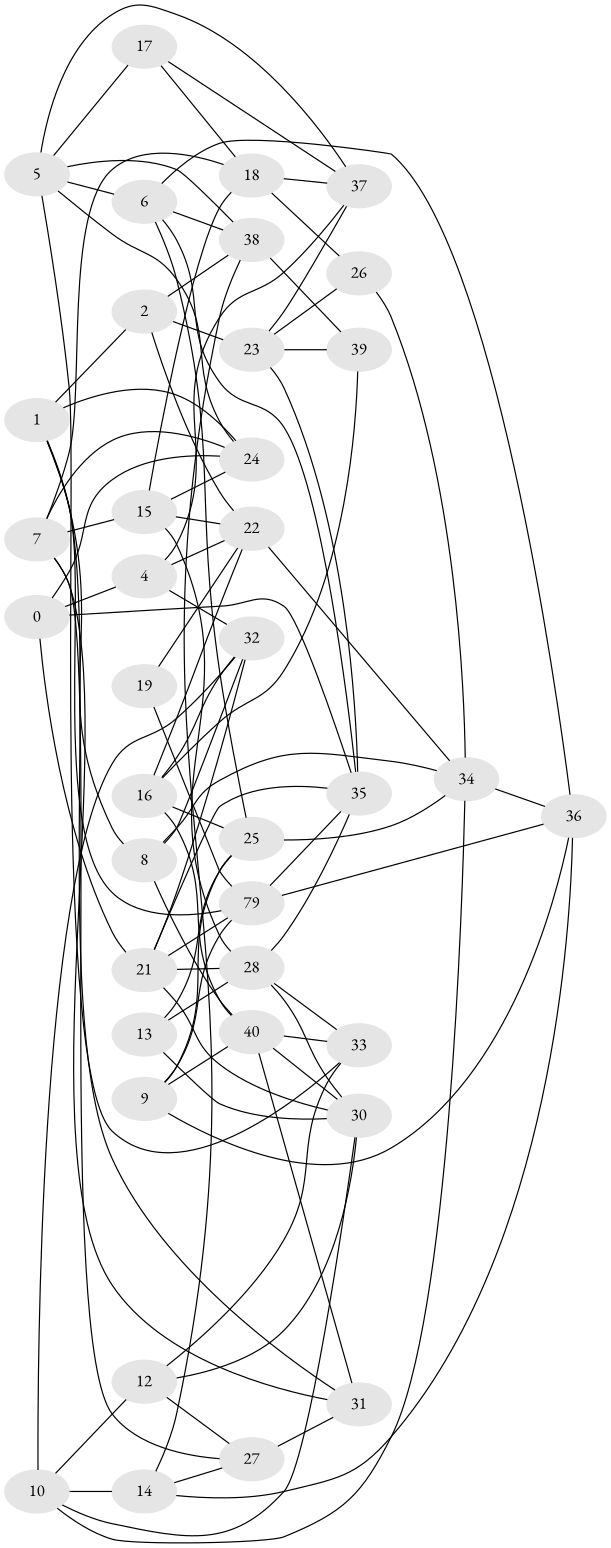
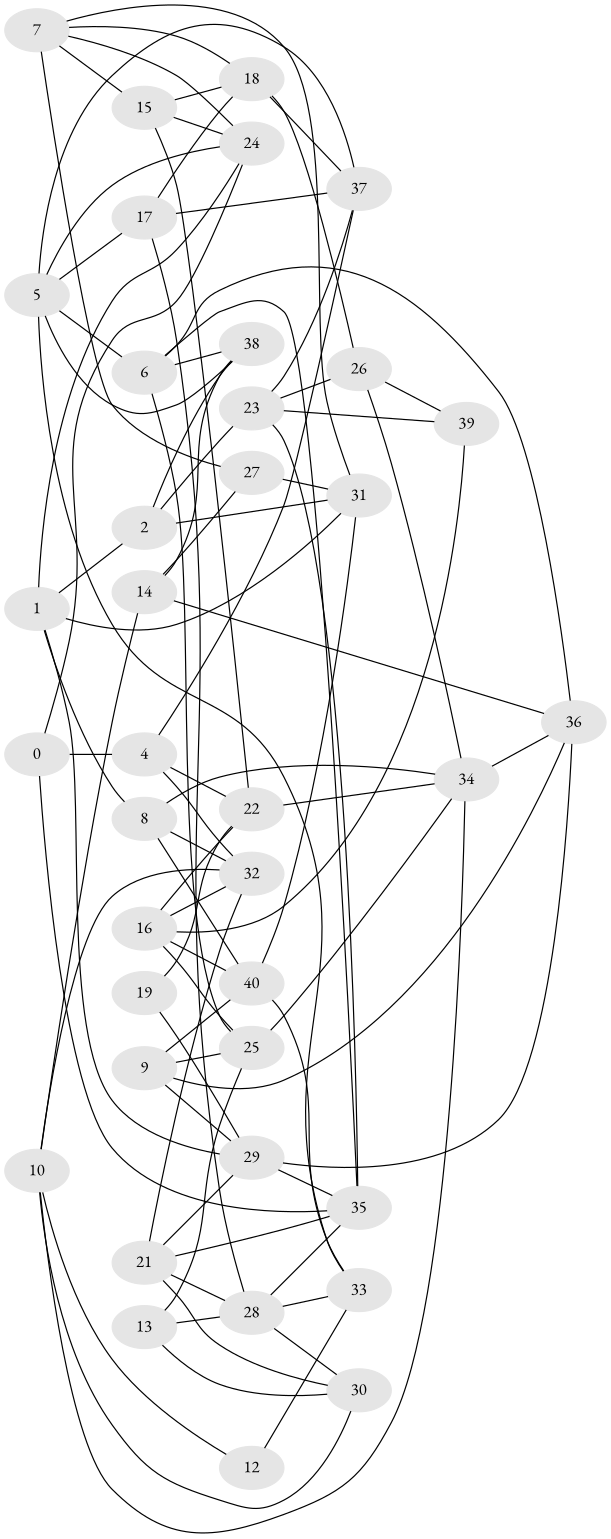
(306, 295) -> (413, 397)
(186, 425) -> (252, 512)
(204, 674) -> (198, 765)
(63, 784) -> none
(252, 903) -> (252, 1158)
(305, 1074) -> none
(311, 1294) -> none
(198, 1421) -> none
